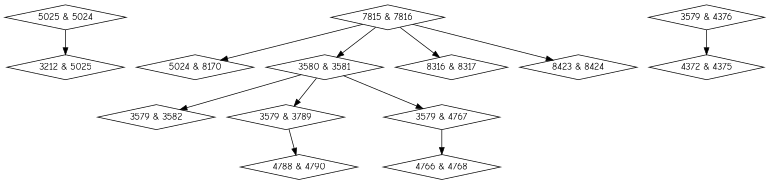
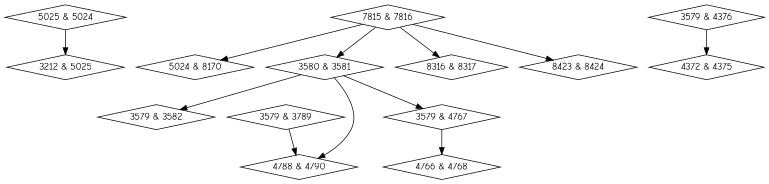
(308, 89) -> (354, 120)
